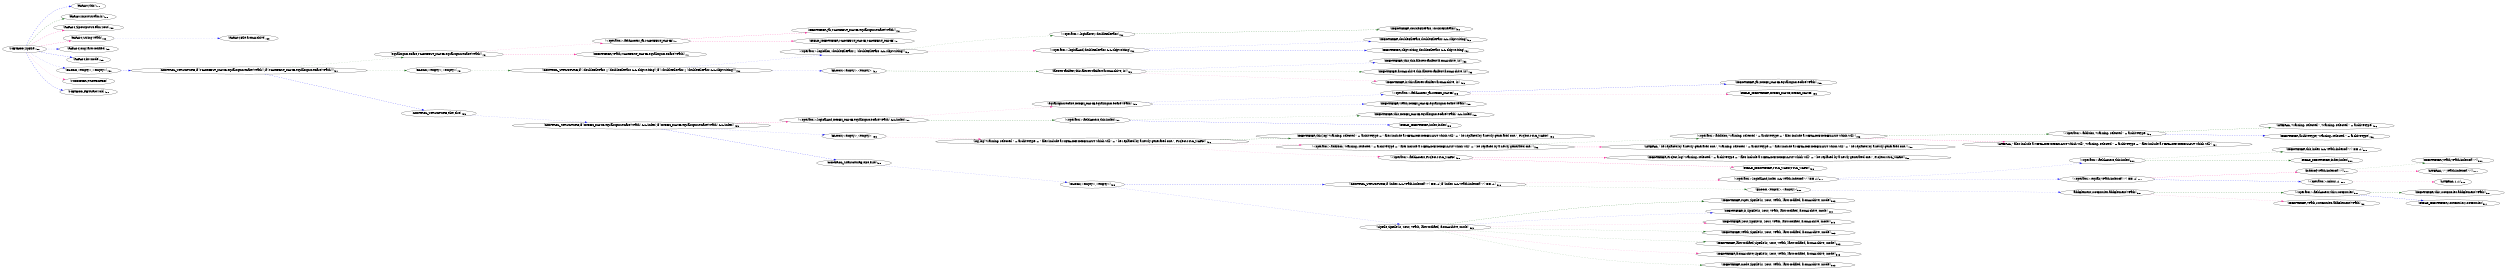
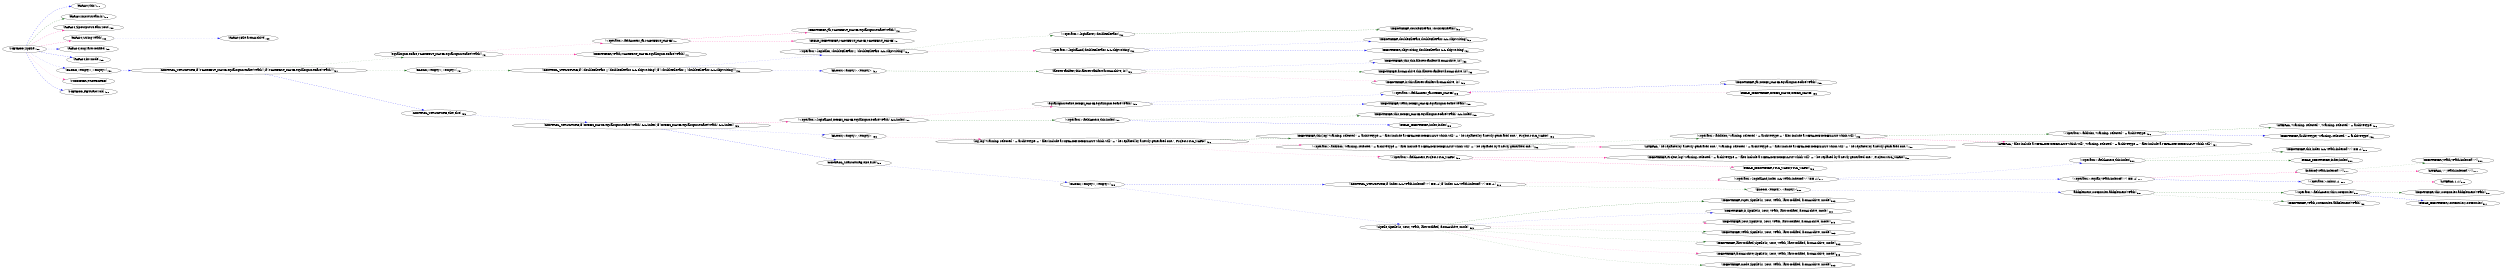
(1598, 95) -> (1600, 92)
(2214, 198) -> (2214, 198)
